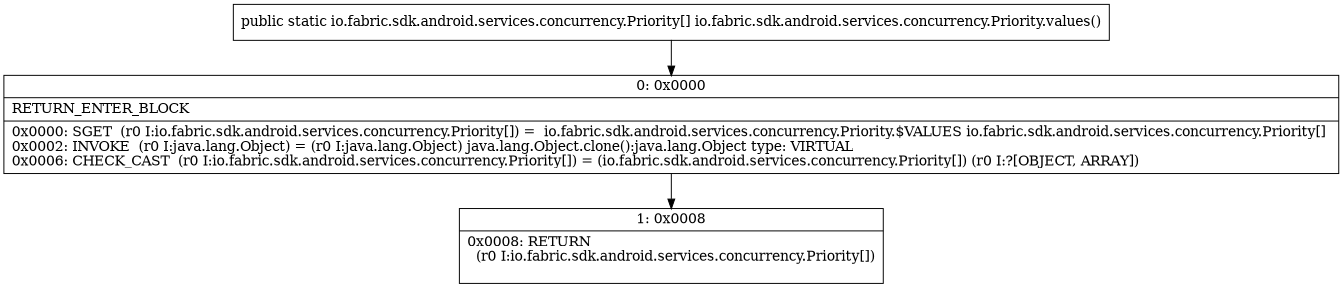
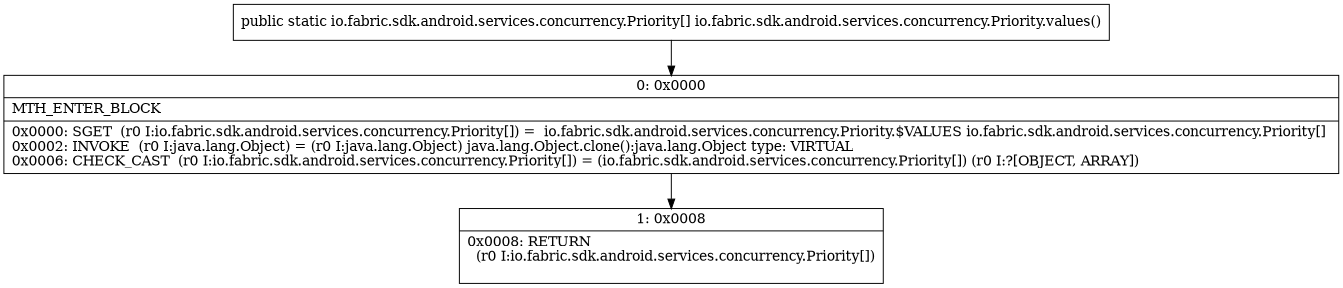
(101, 109) -> (87, 109)
